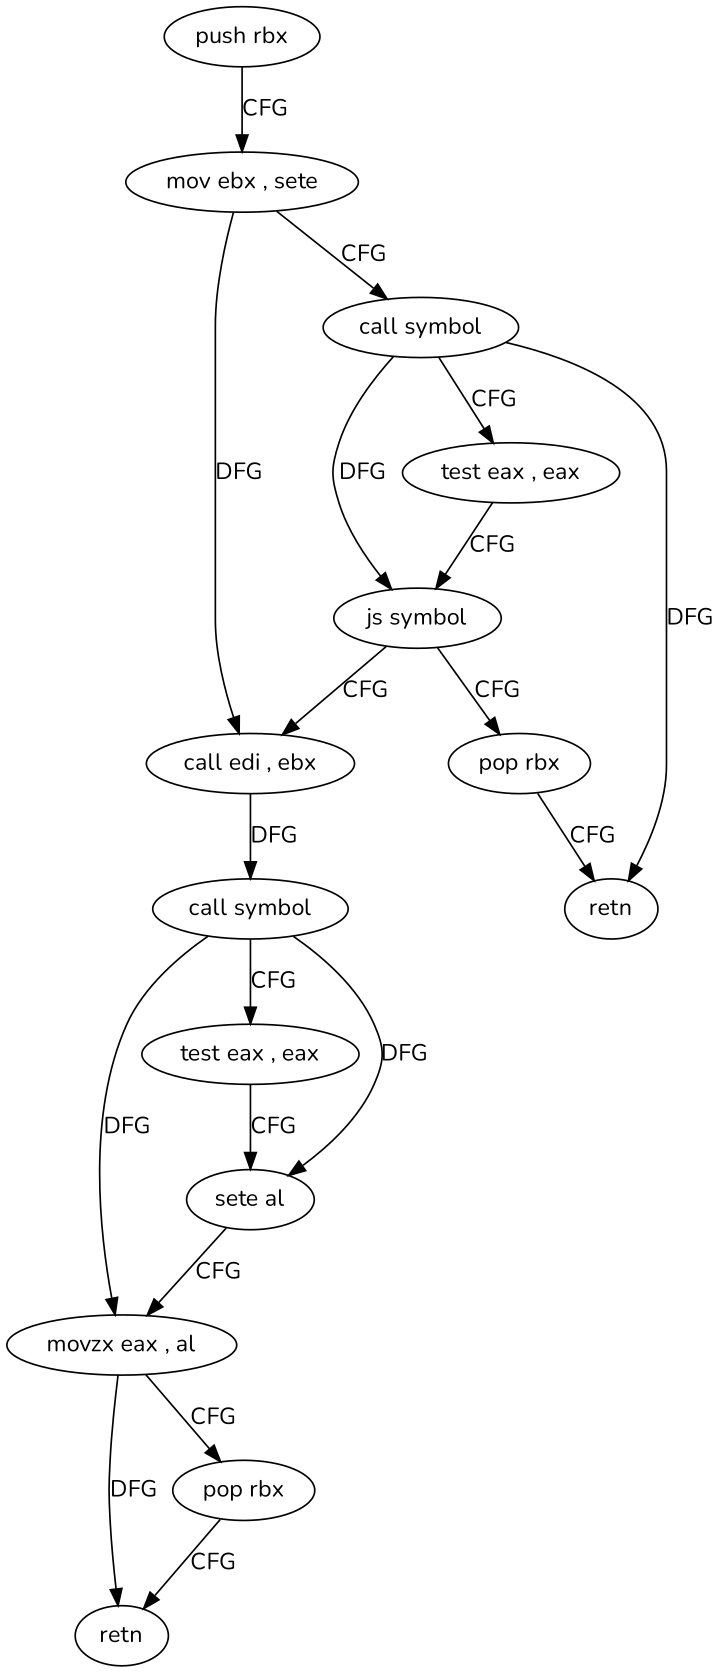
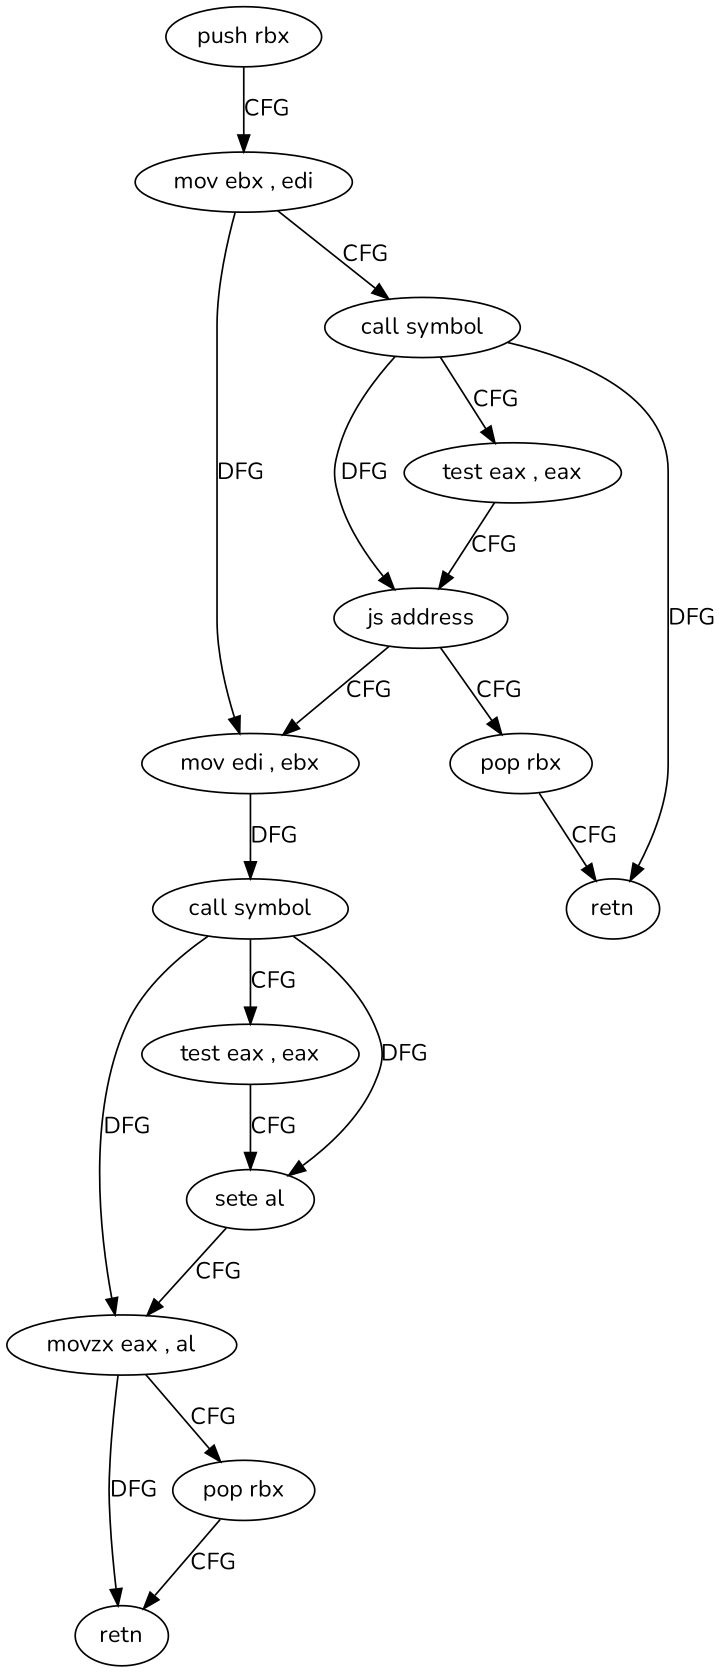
(242, 182) -> (244, 182)
(418, 618) -> (421, 618)
(250, 764) -> (250, 764)
